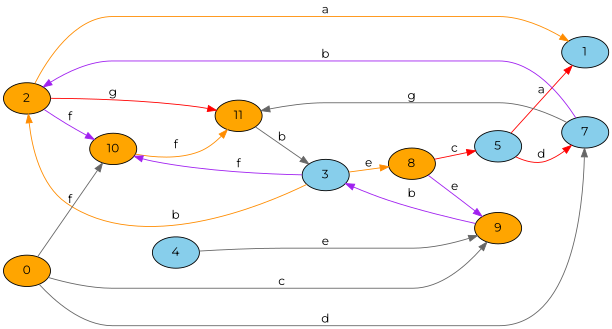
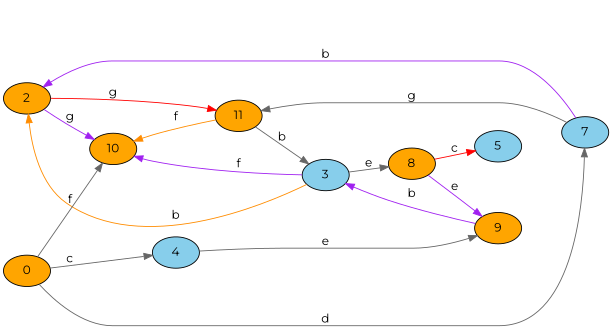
(585, 52) -> none
(70, 117) -> (70, 117)
(181, 156) -> (179, 128)
(541, 162) -> none
(365, 170) -> (365, 170)
(271, 288) -> (97, 262)
